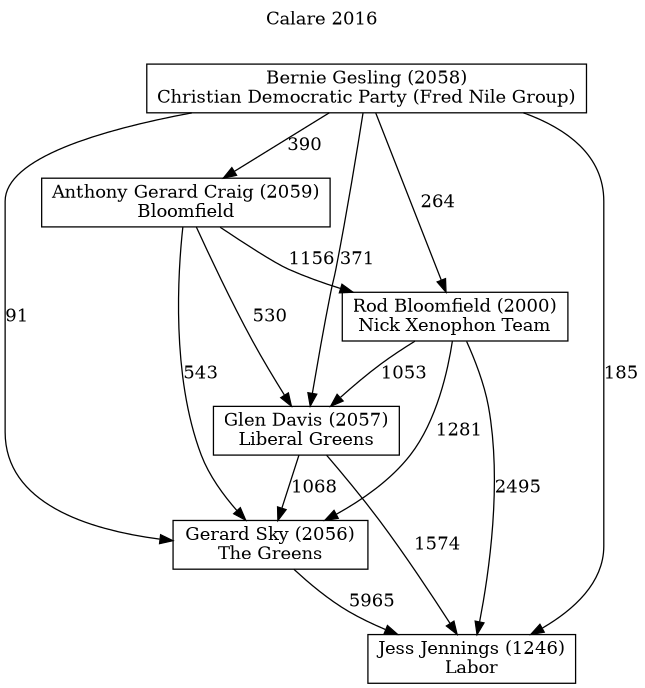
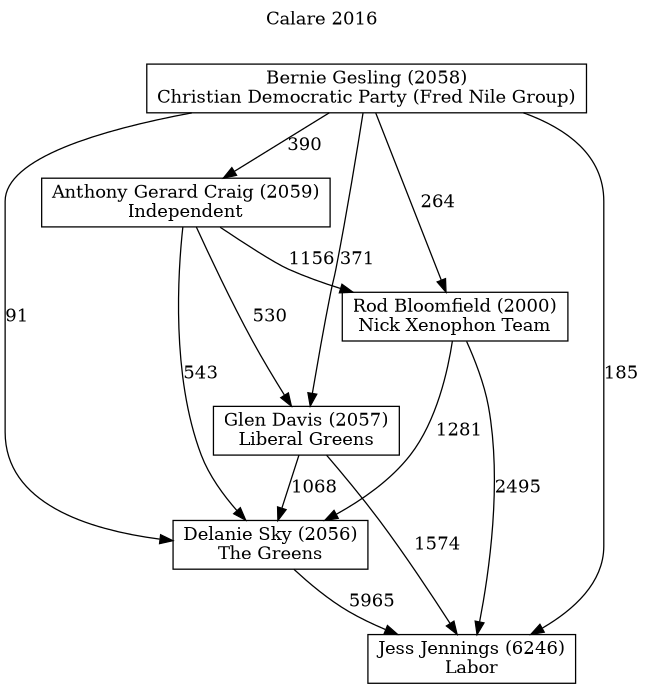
(186, 203) -> (186, 203)
(376, 367) -> none
(270, 545) -> (270, 545)
(472, 659) -> (472, 659)
